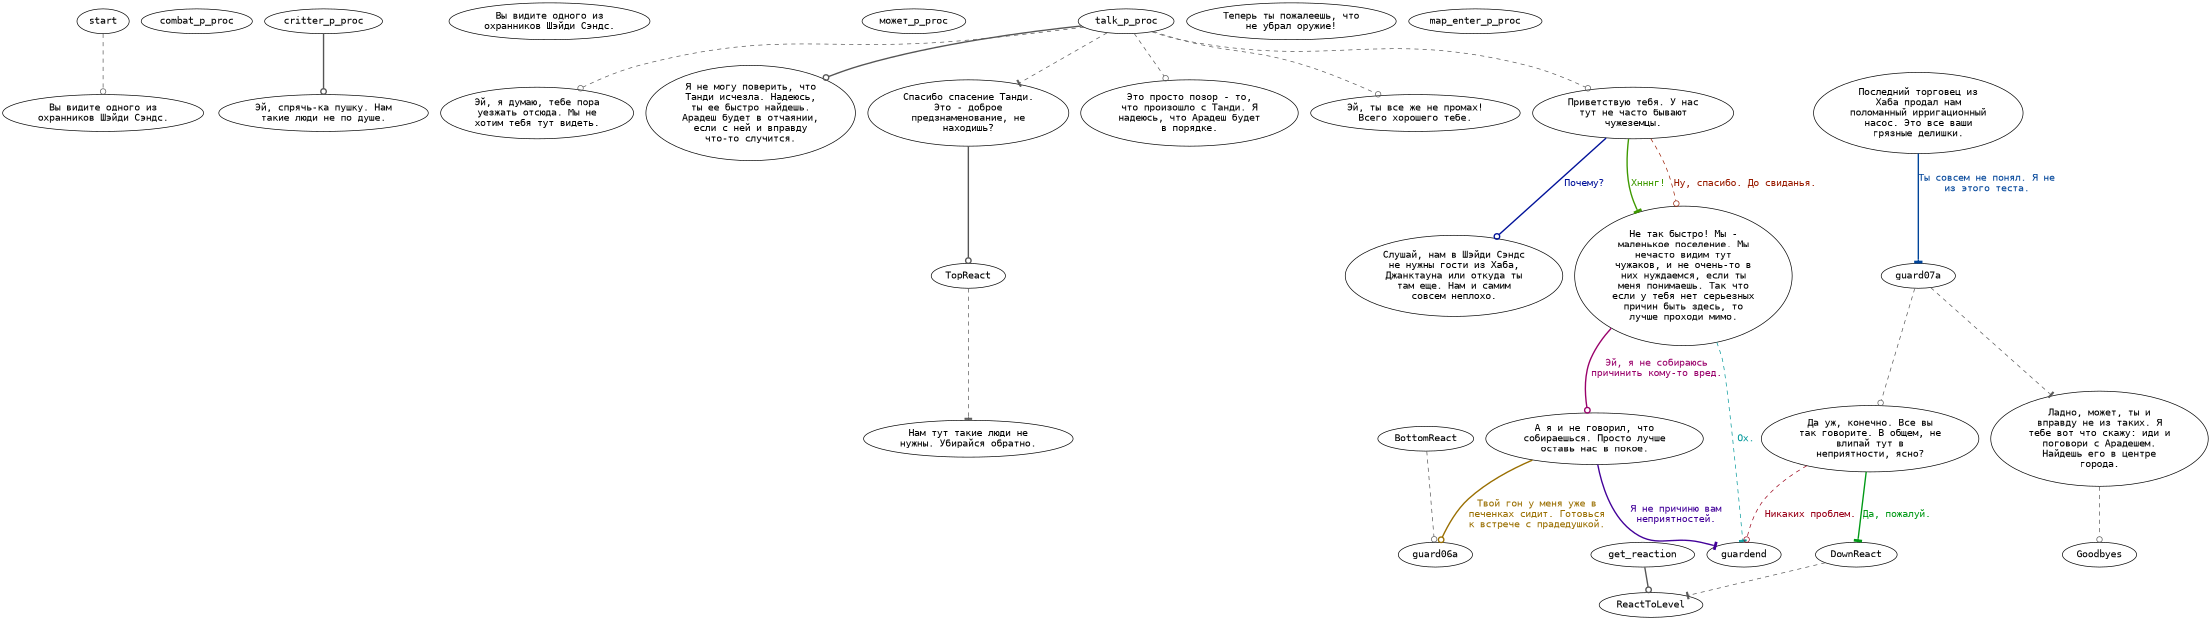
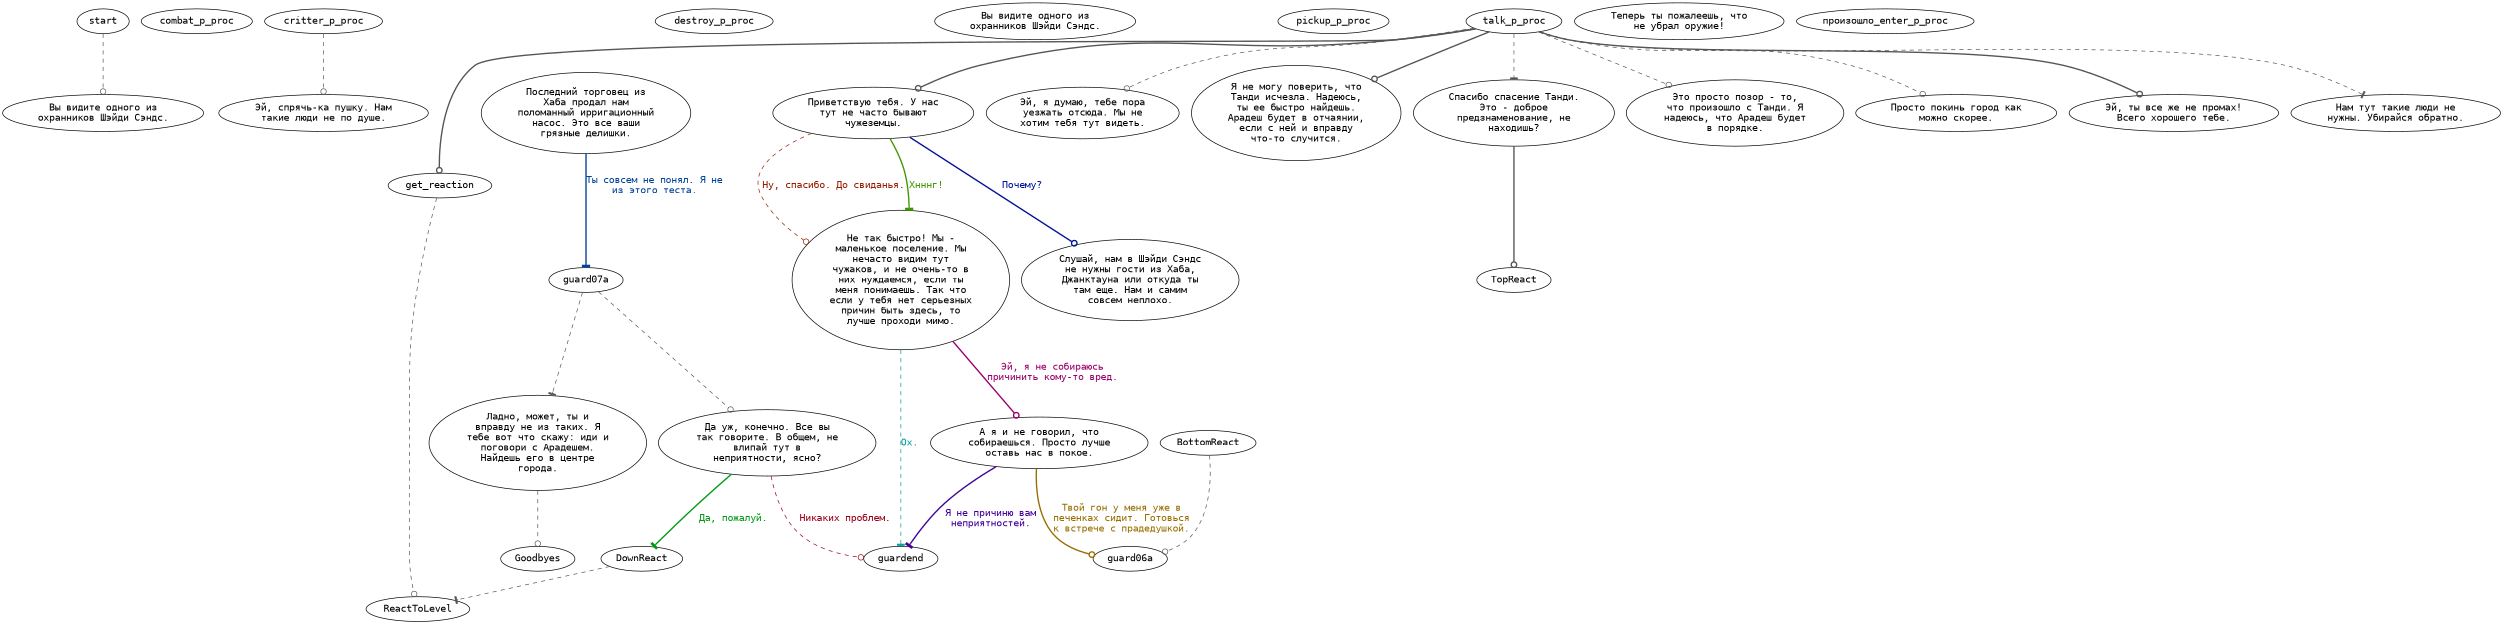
none -> (714, 21)
(914, 21) -> (1333, 21)
(1475, 21) -> (1885, 21)
none -> (919, 43)
(1370, 49) -> (1084, 47)
(1266, 56) -> (1961, 54)
(324, 61) -> (324, 61)
none -> (1956, 113)
(968, 352) -> (1973, 50)
(1646, 577) -> (410, 394)
